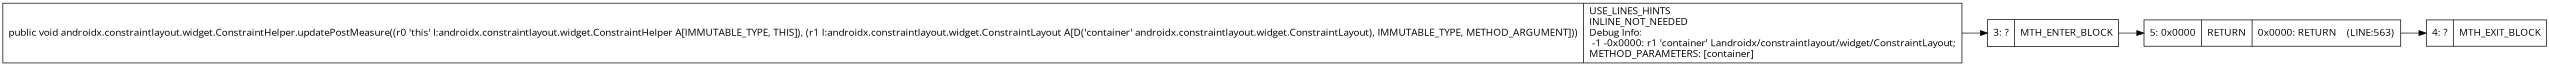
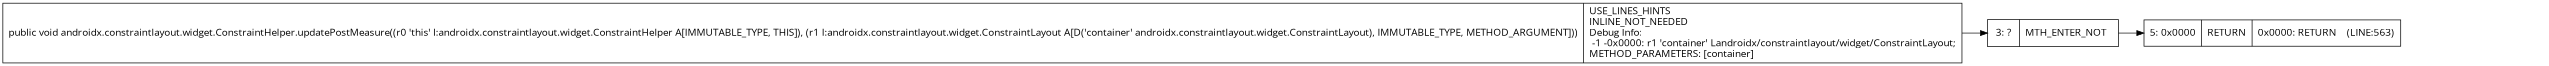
(2066, 33) -> (2066, 33)
(2486, 33) -> none
